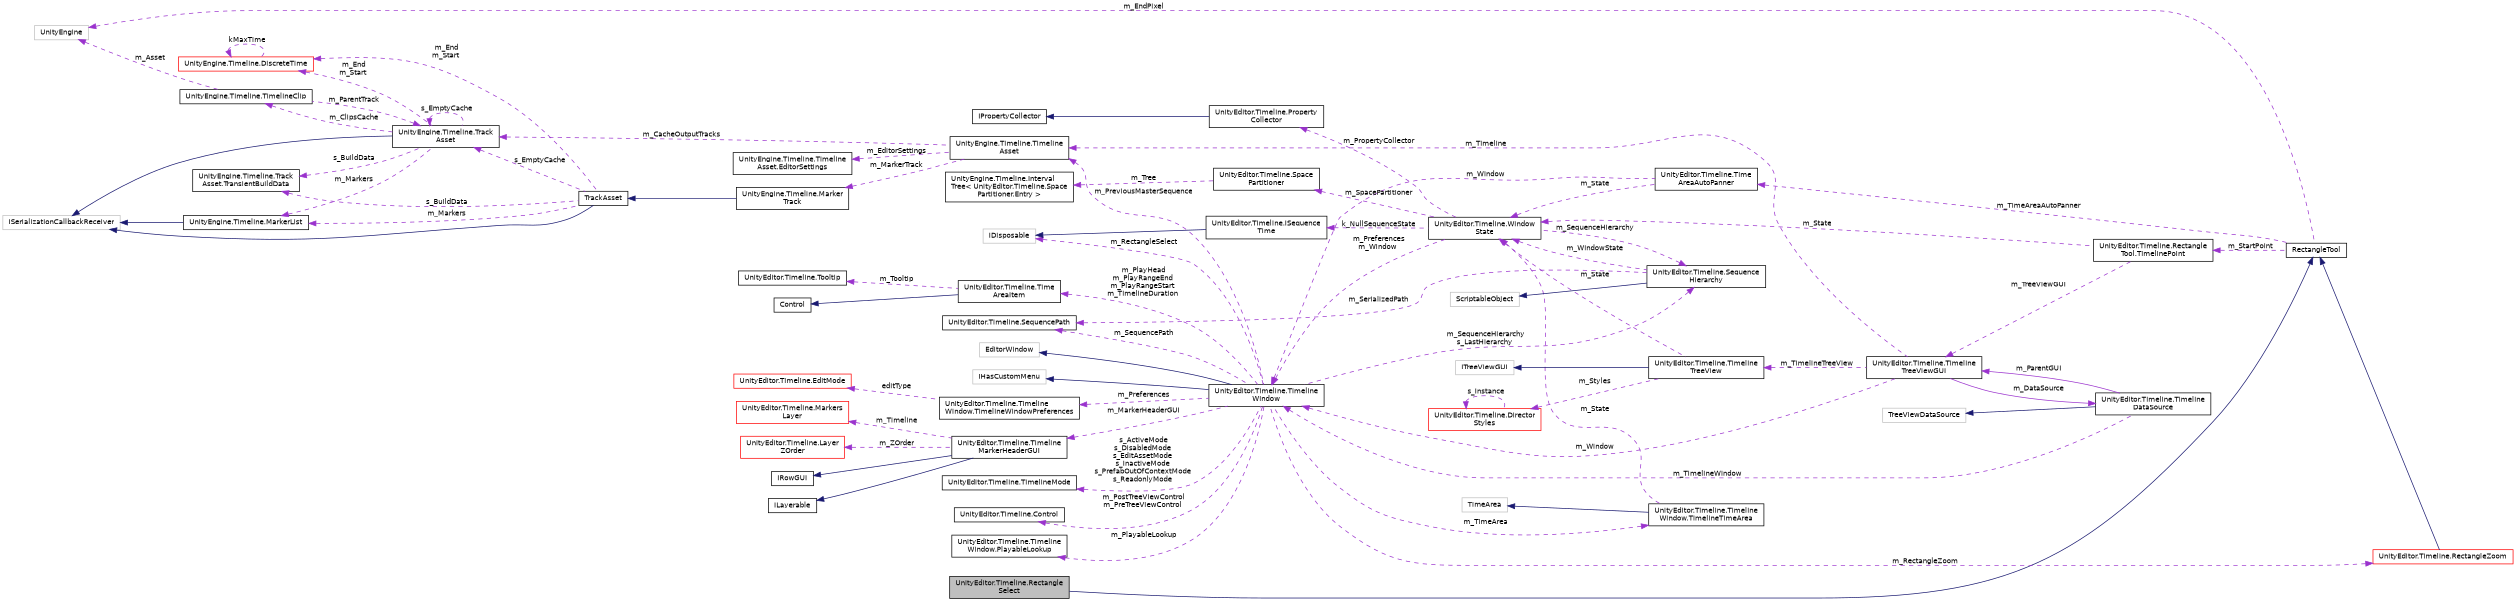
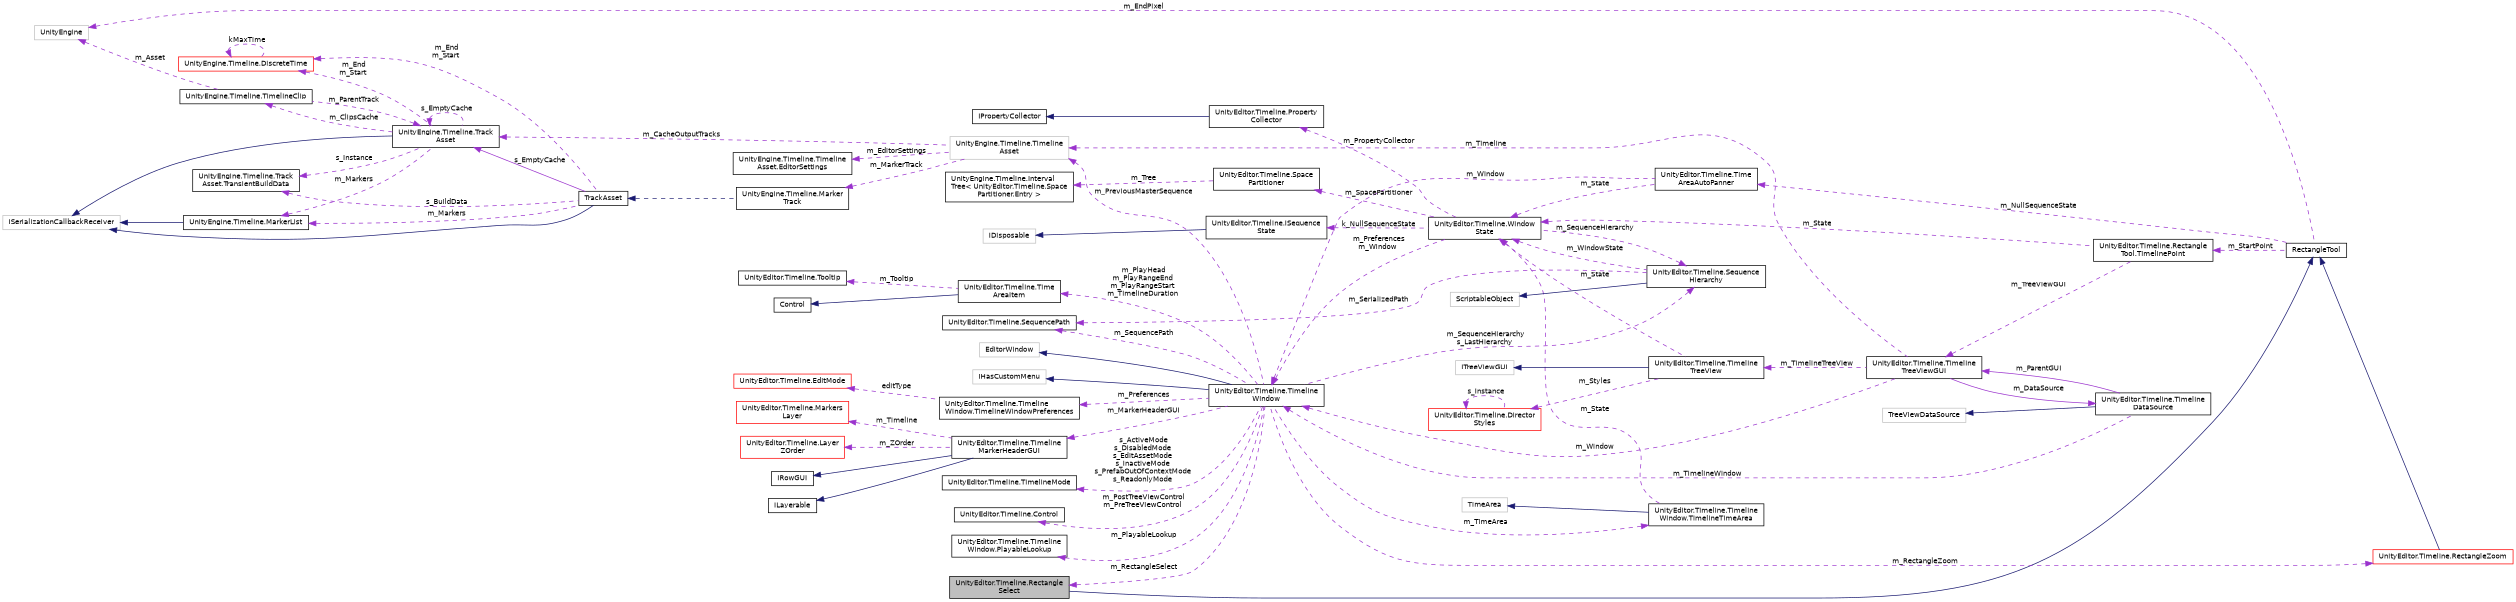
(1009, 148) -> (1009, 148)
(353, 158) -> (353, 158)
(533, 171) -> (533, 171)
(686, 198) -> (686, 198)
(2038, 206) -> (2038, 206)
(1266, 228) -> (1266, 228)
(1189, 262) -> (1217, 547)
